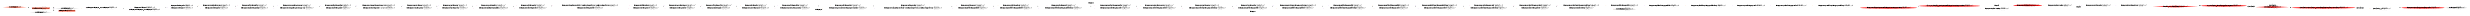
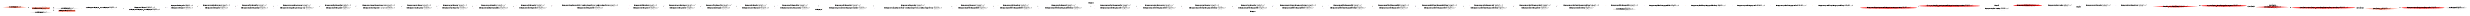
(2382, 9) -> (2382, 9)
